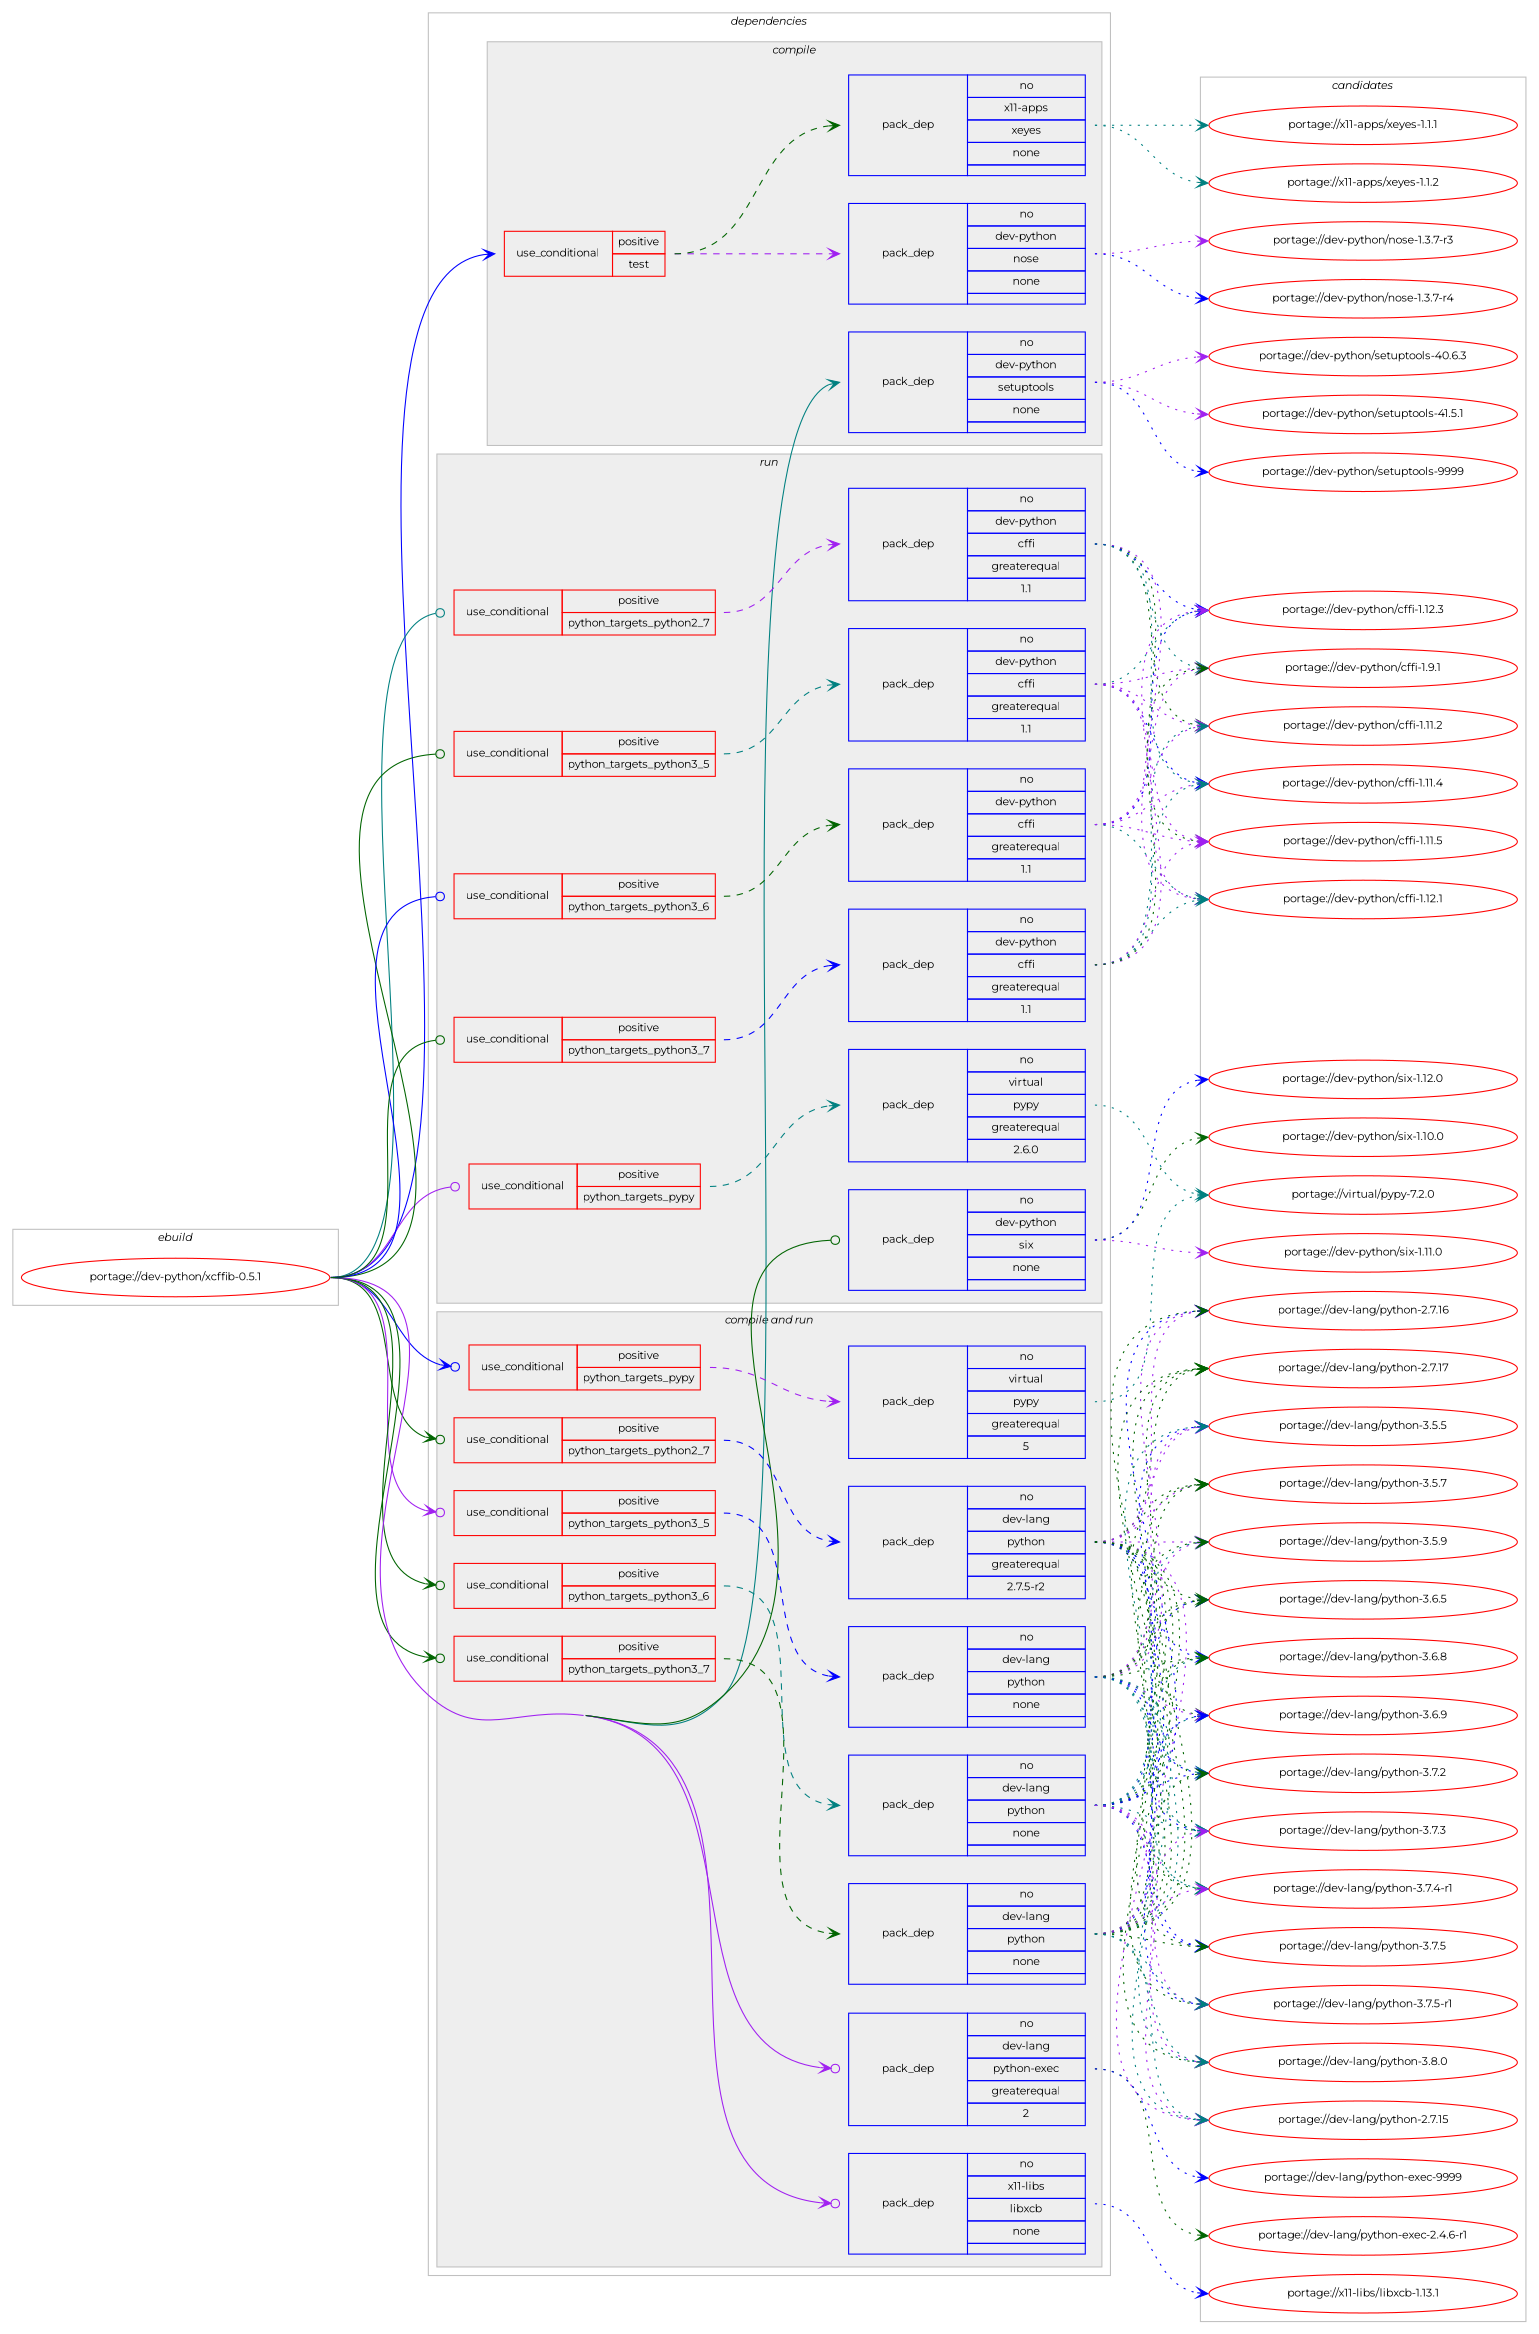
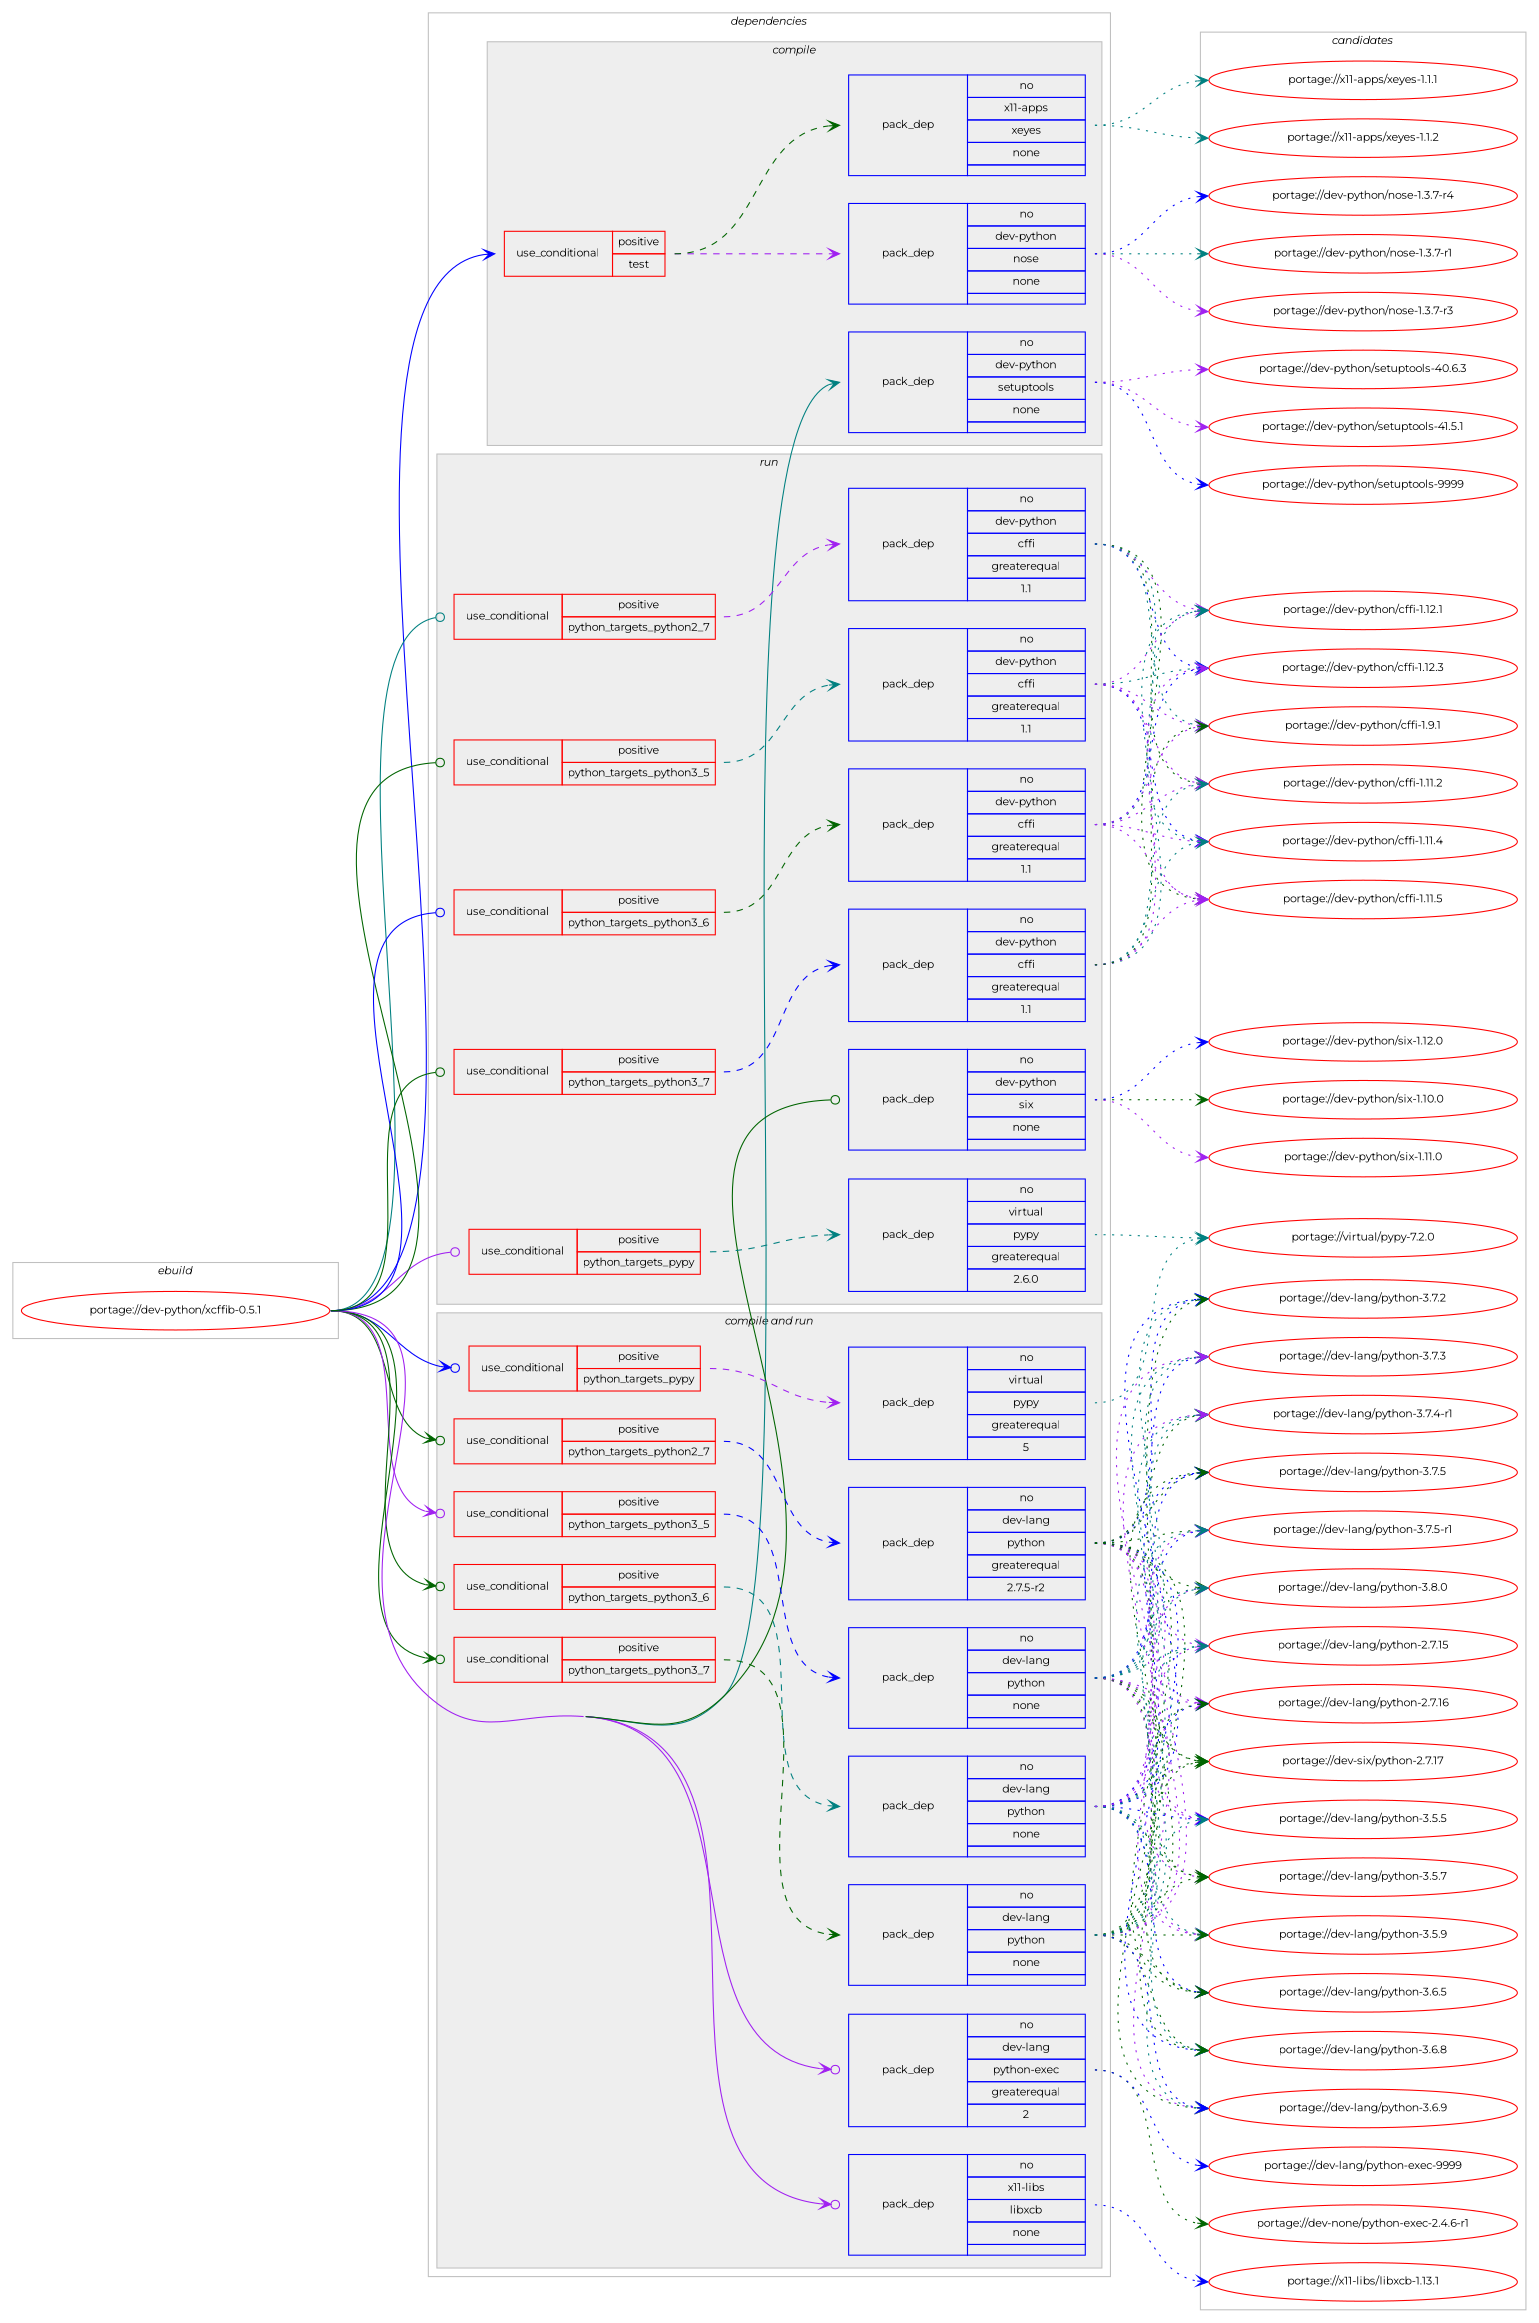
none -> (1363, 254)
(1363, 1369) -> (1363, 1762)
(1363, 2236) -> (1363, 2224)
